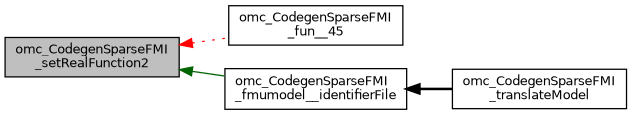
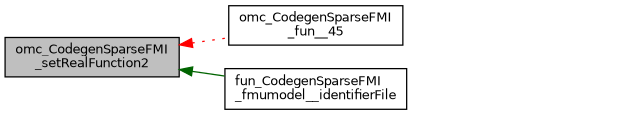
(316, 89) -> (316, 89)
(539, 89) -> none
